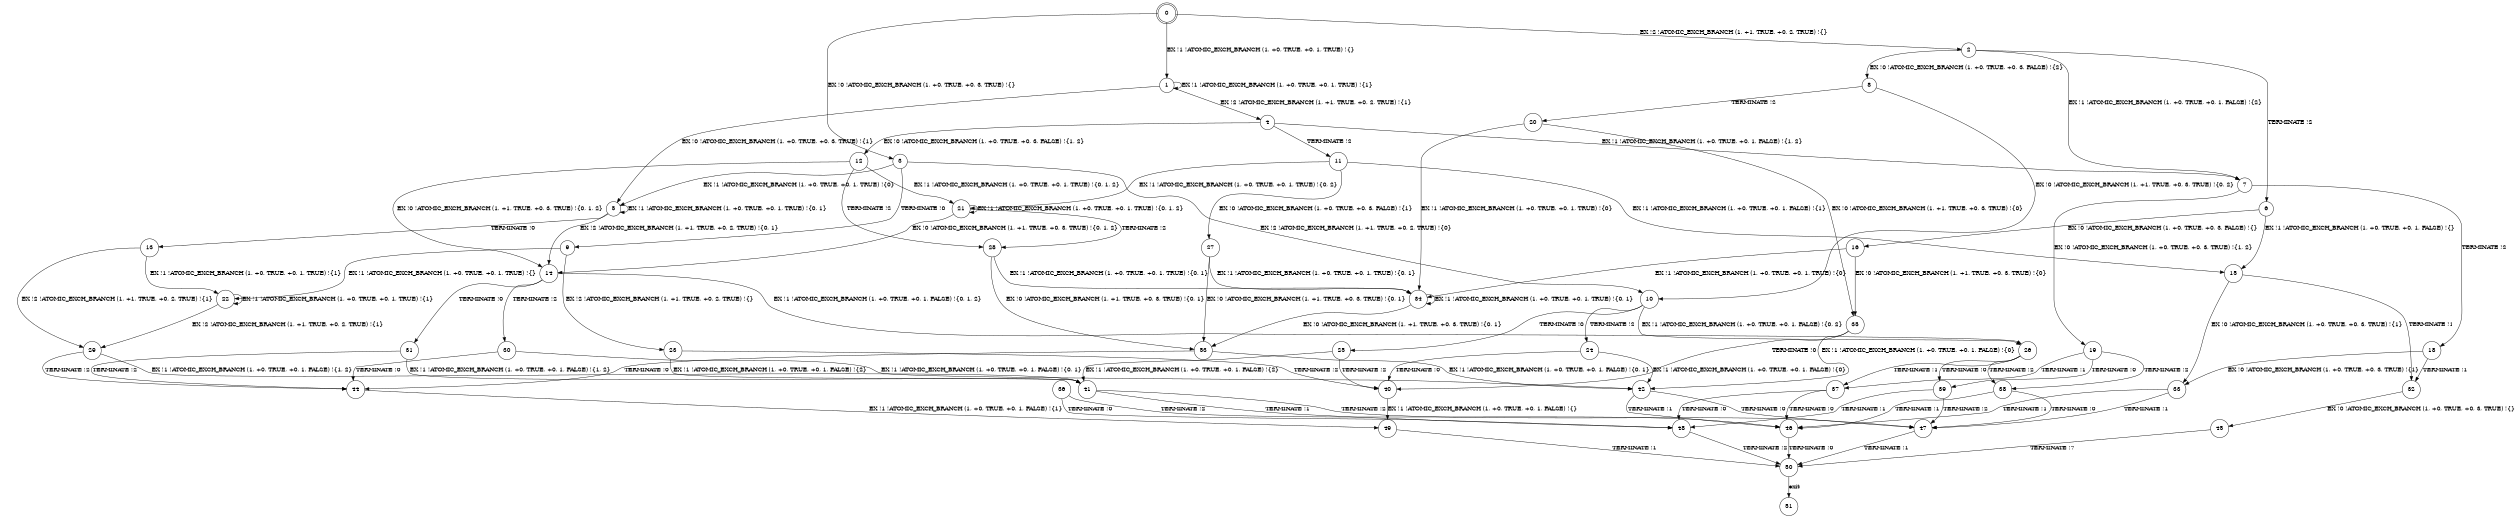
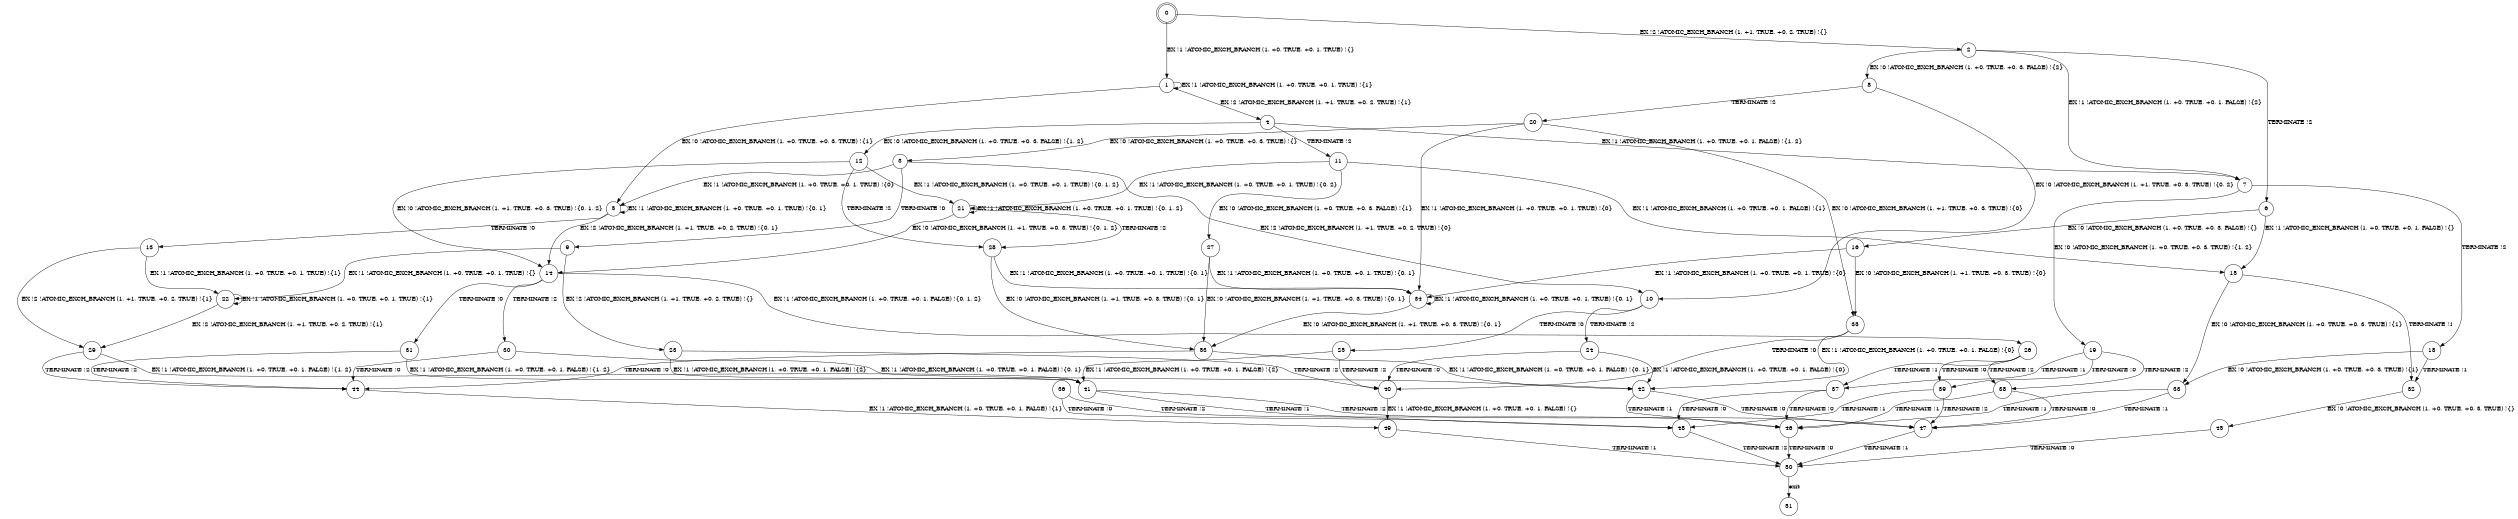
(917, 23) -> (1217, 134)
(1845, 339) -> none
(2052, 448) -> (2052, 448)
